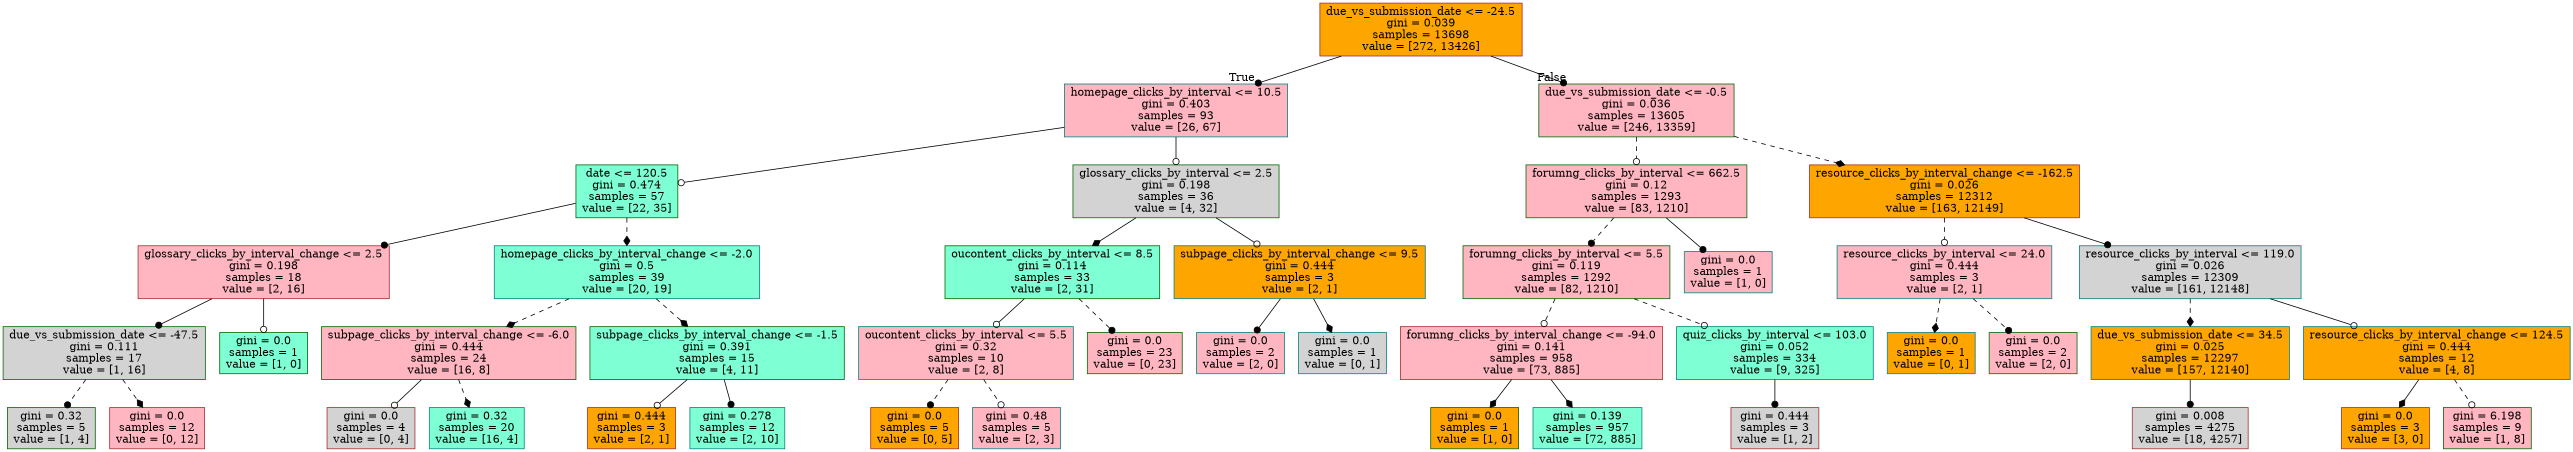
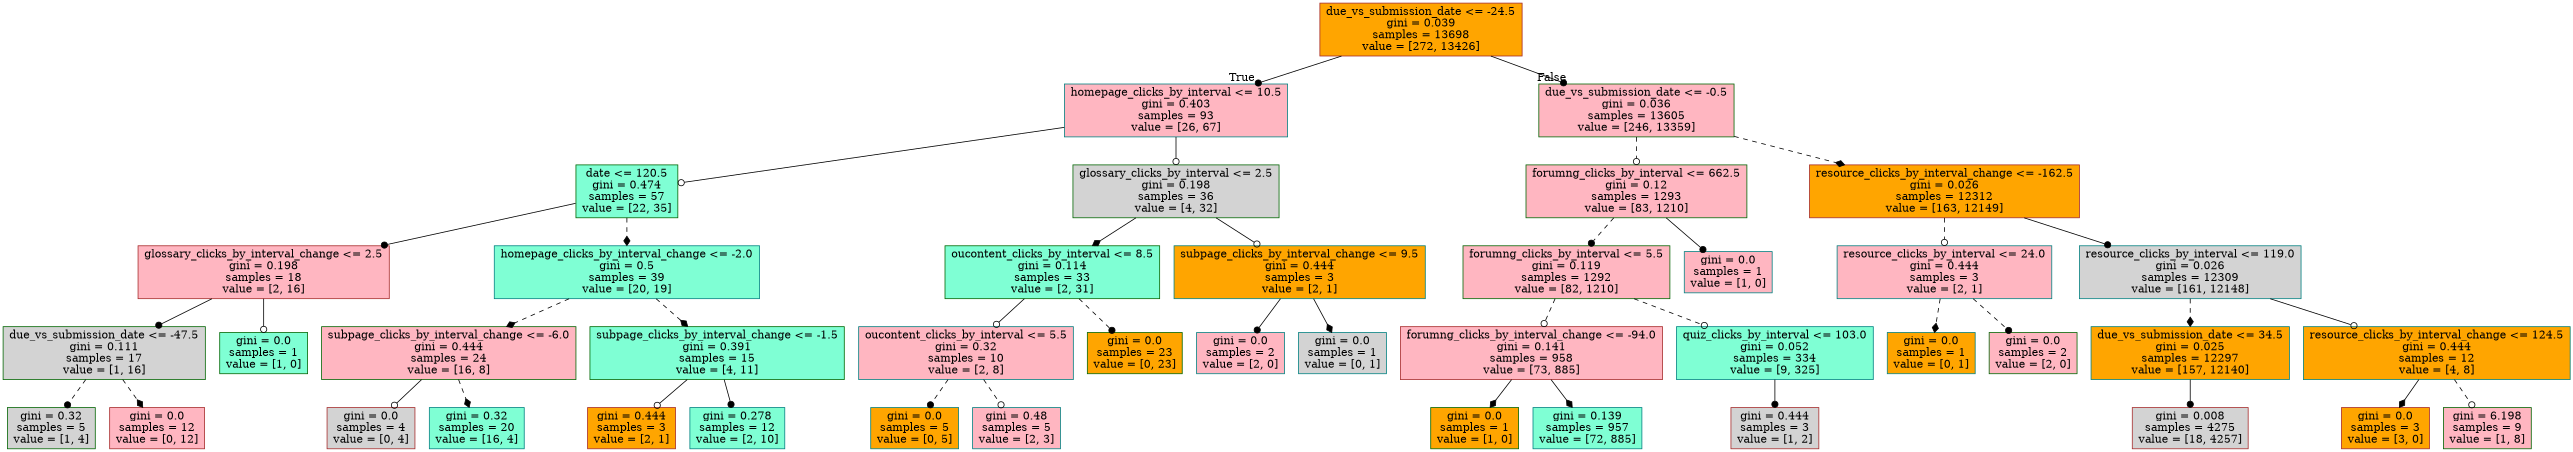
(1135, 353) -> (1135, 353)
(915, 428) -> (915, 428)
